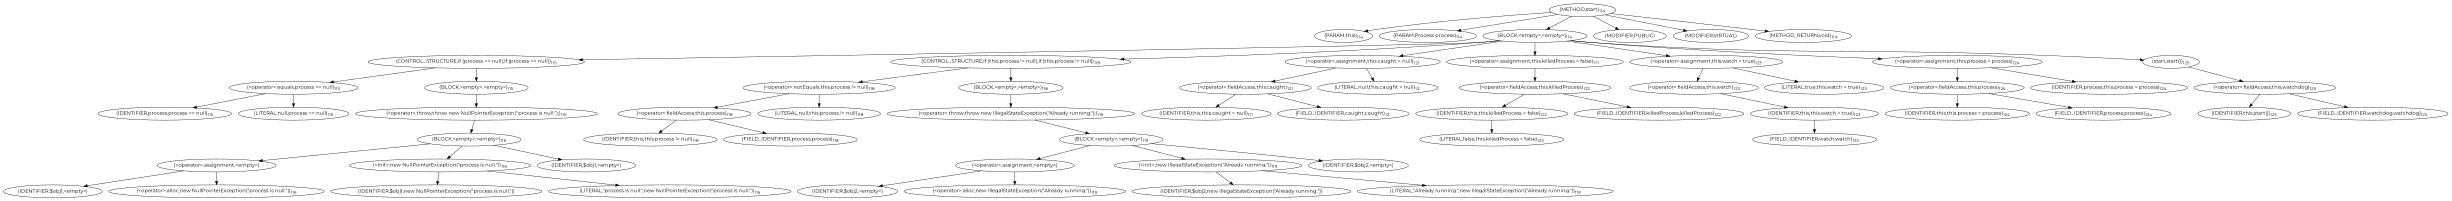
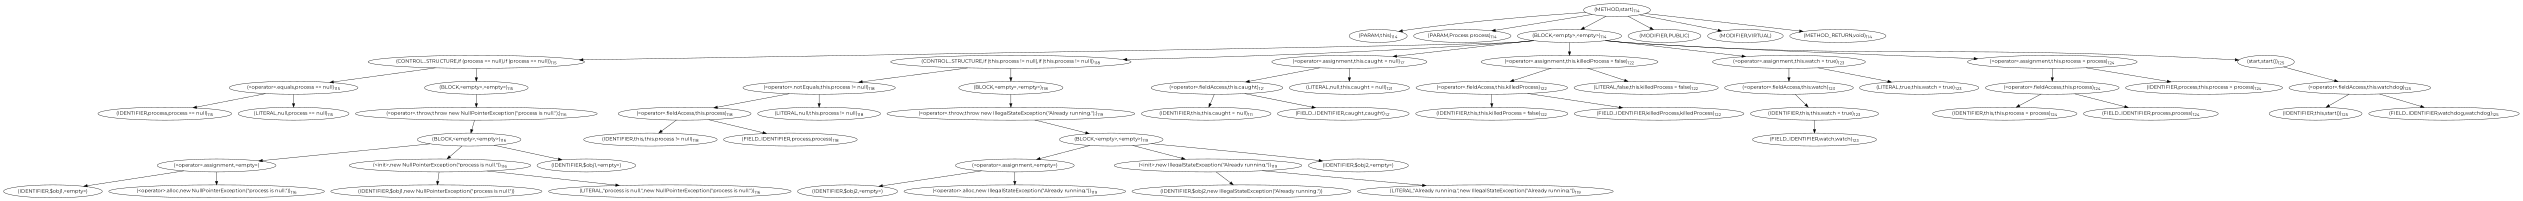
(1492, 125) -> (1606, 74)
